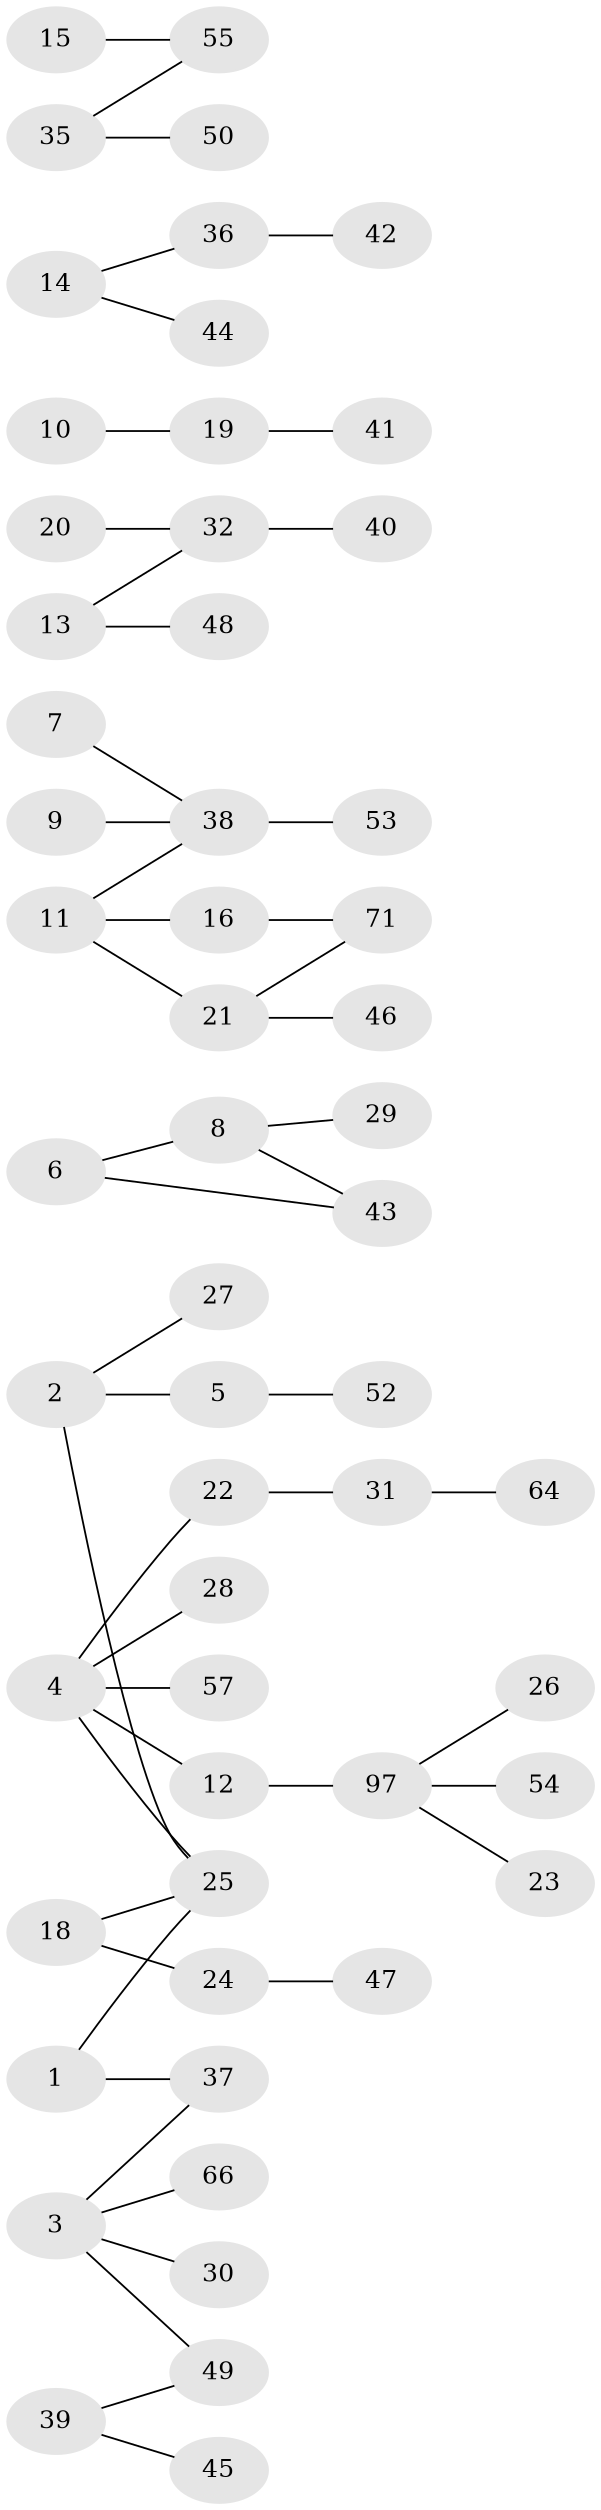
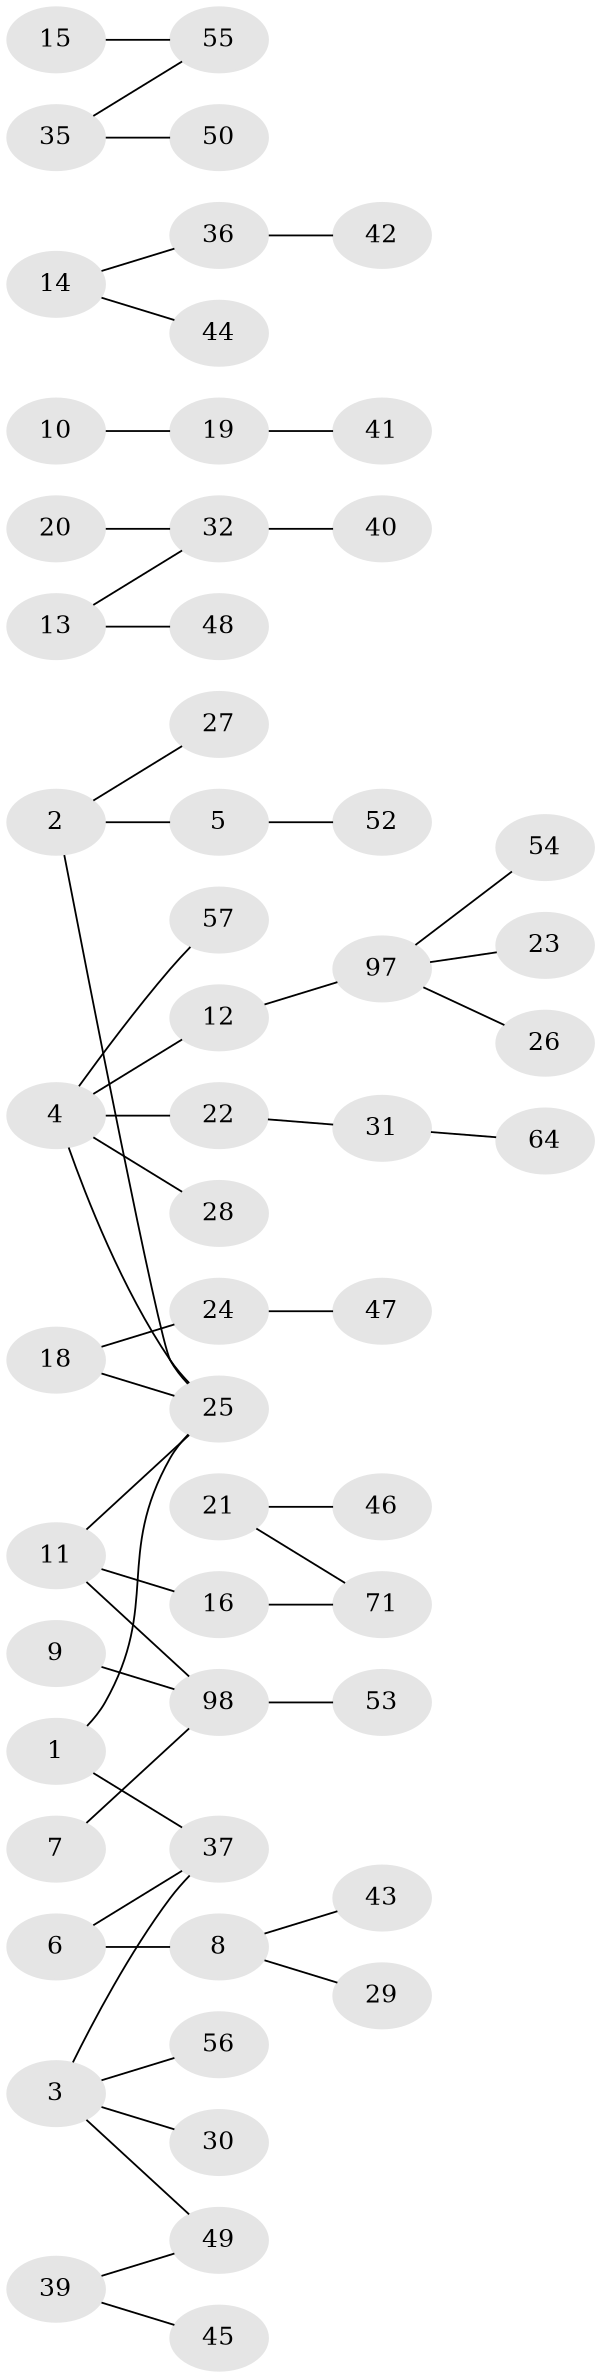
(219, 822) -> (219, 1702)
(138, 969) -> (138, 1482)
(219, 1193) -> (138, 1898)
(219, 2177) -> (219, 2045)
